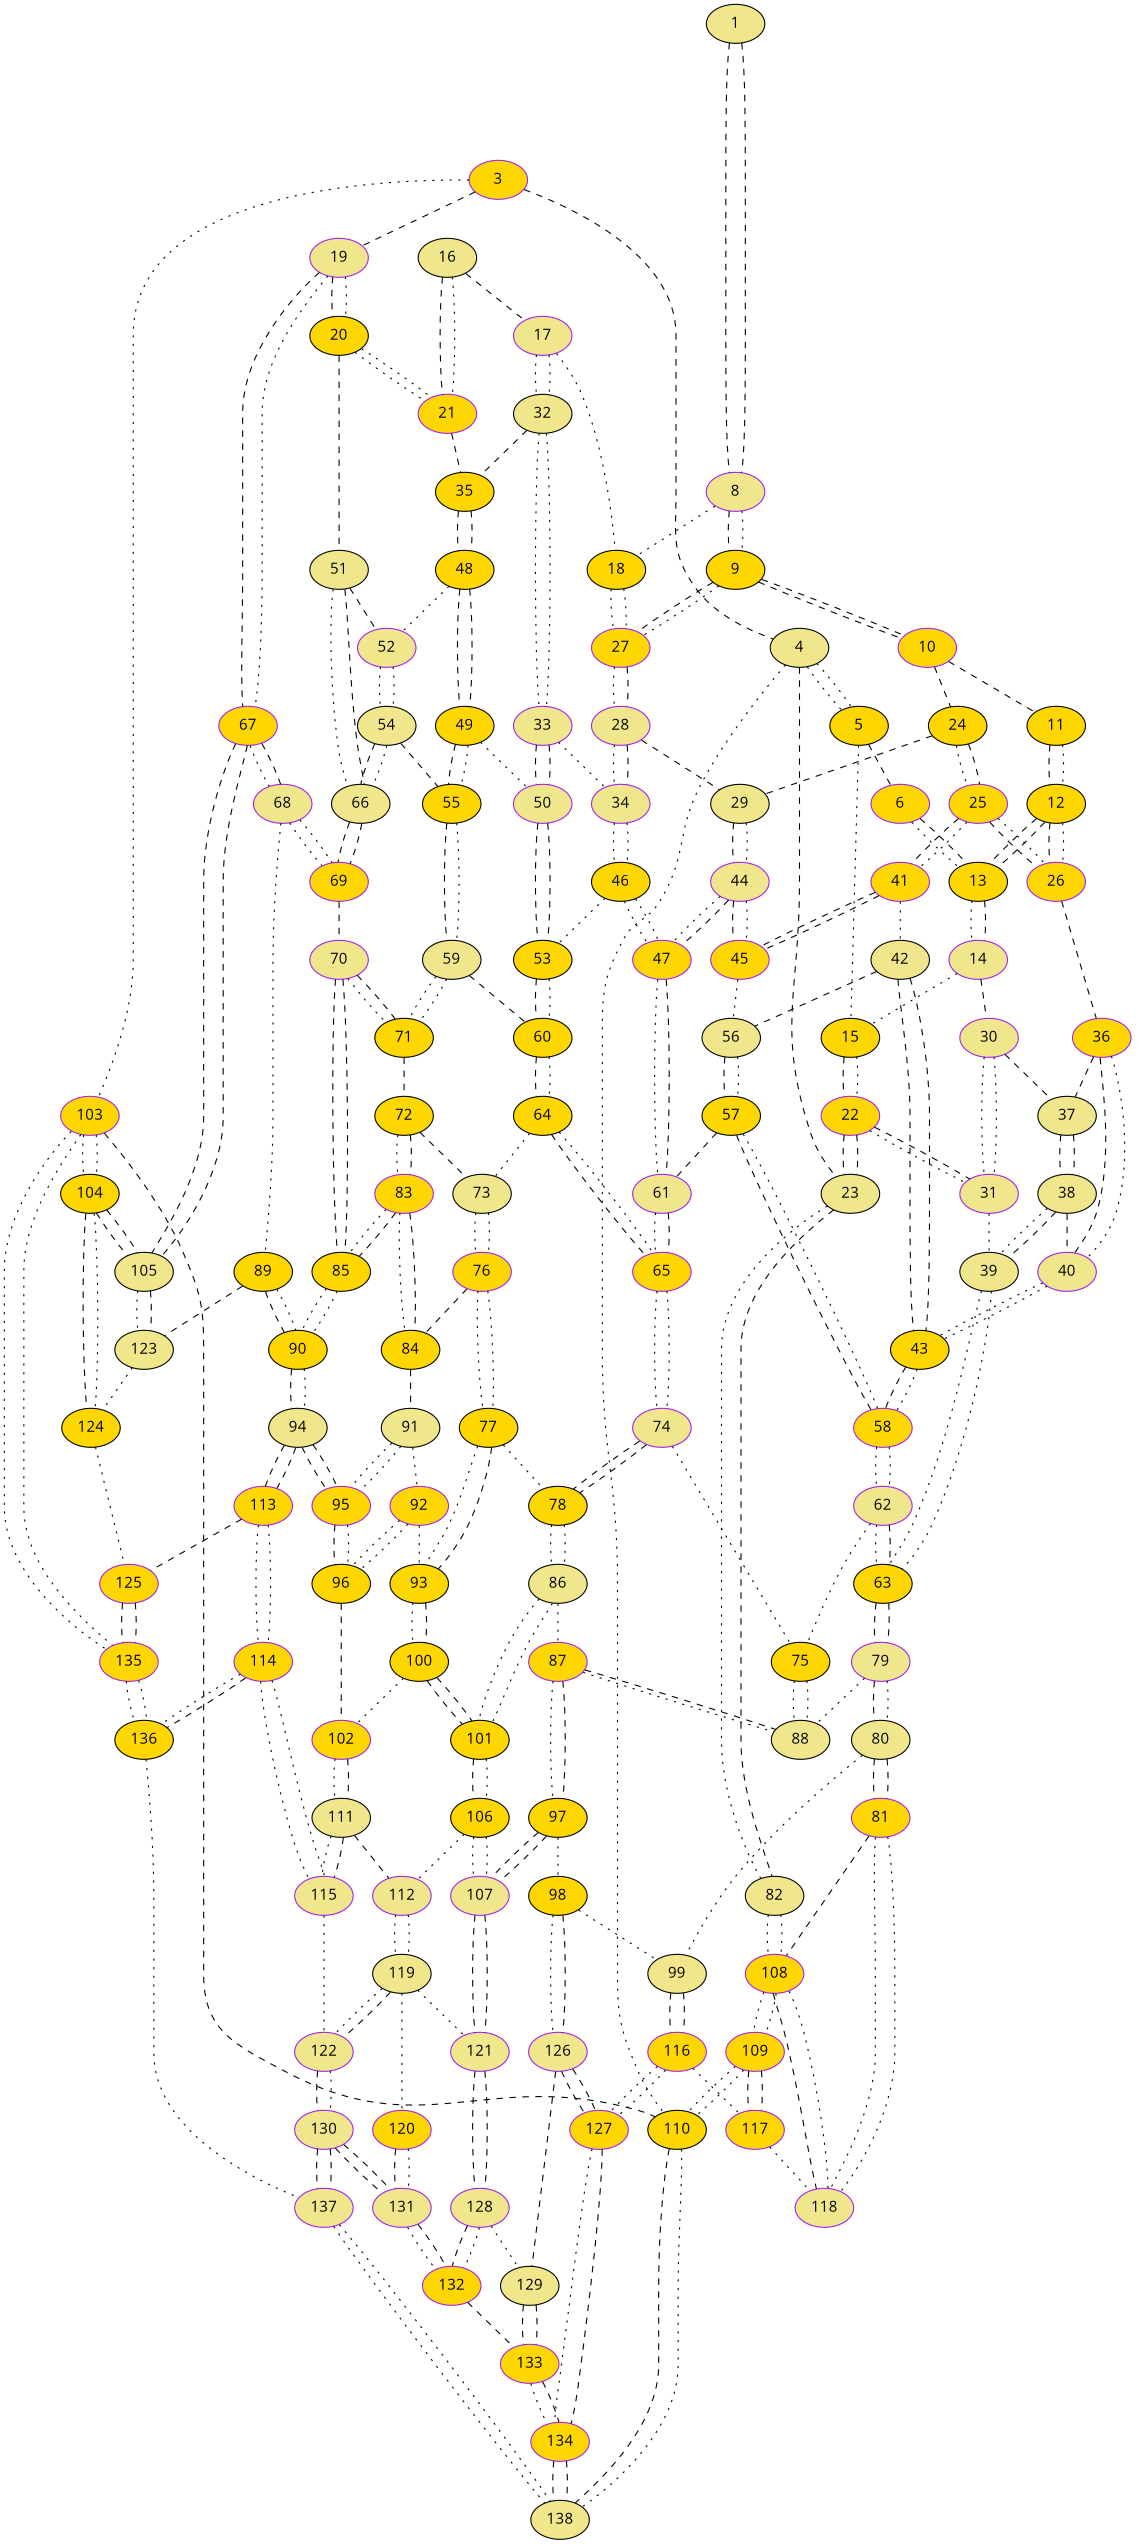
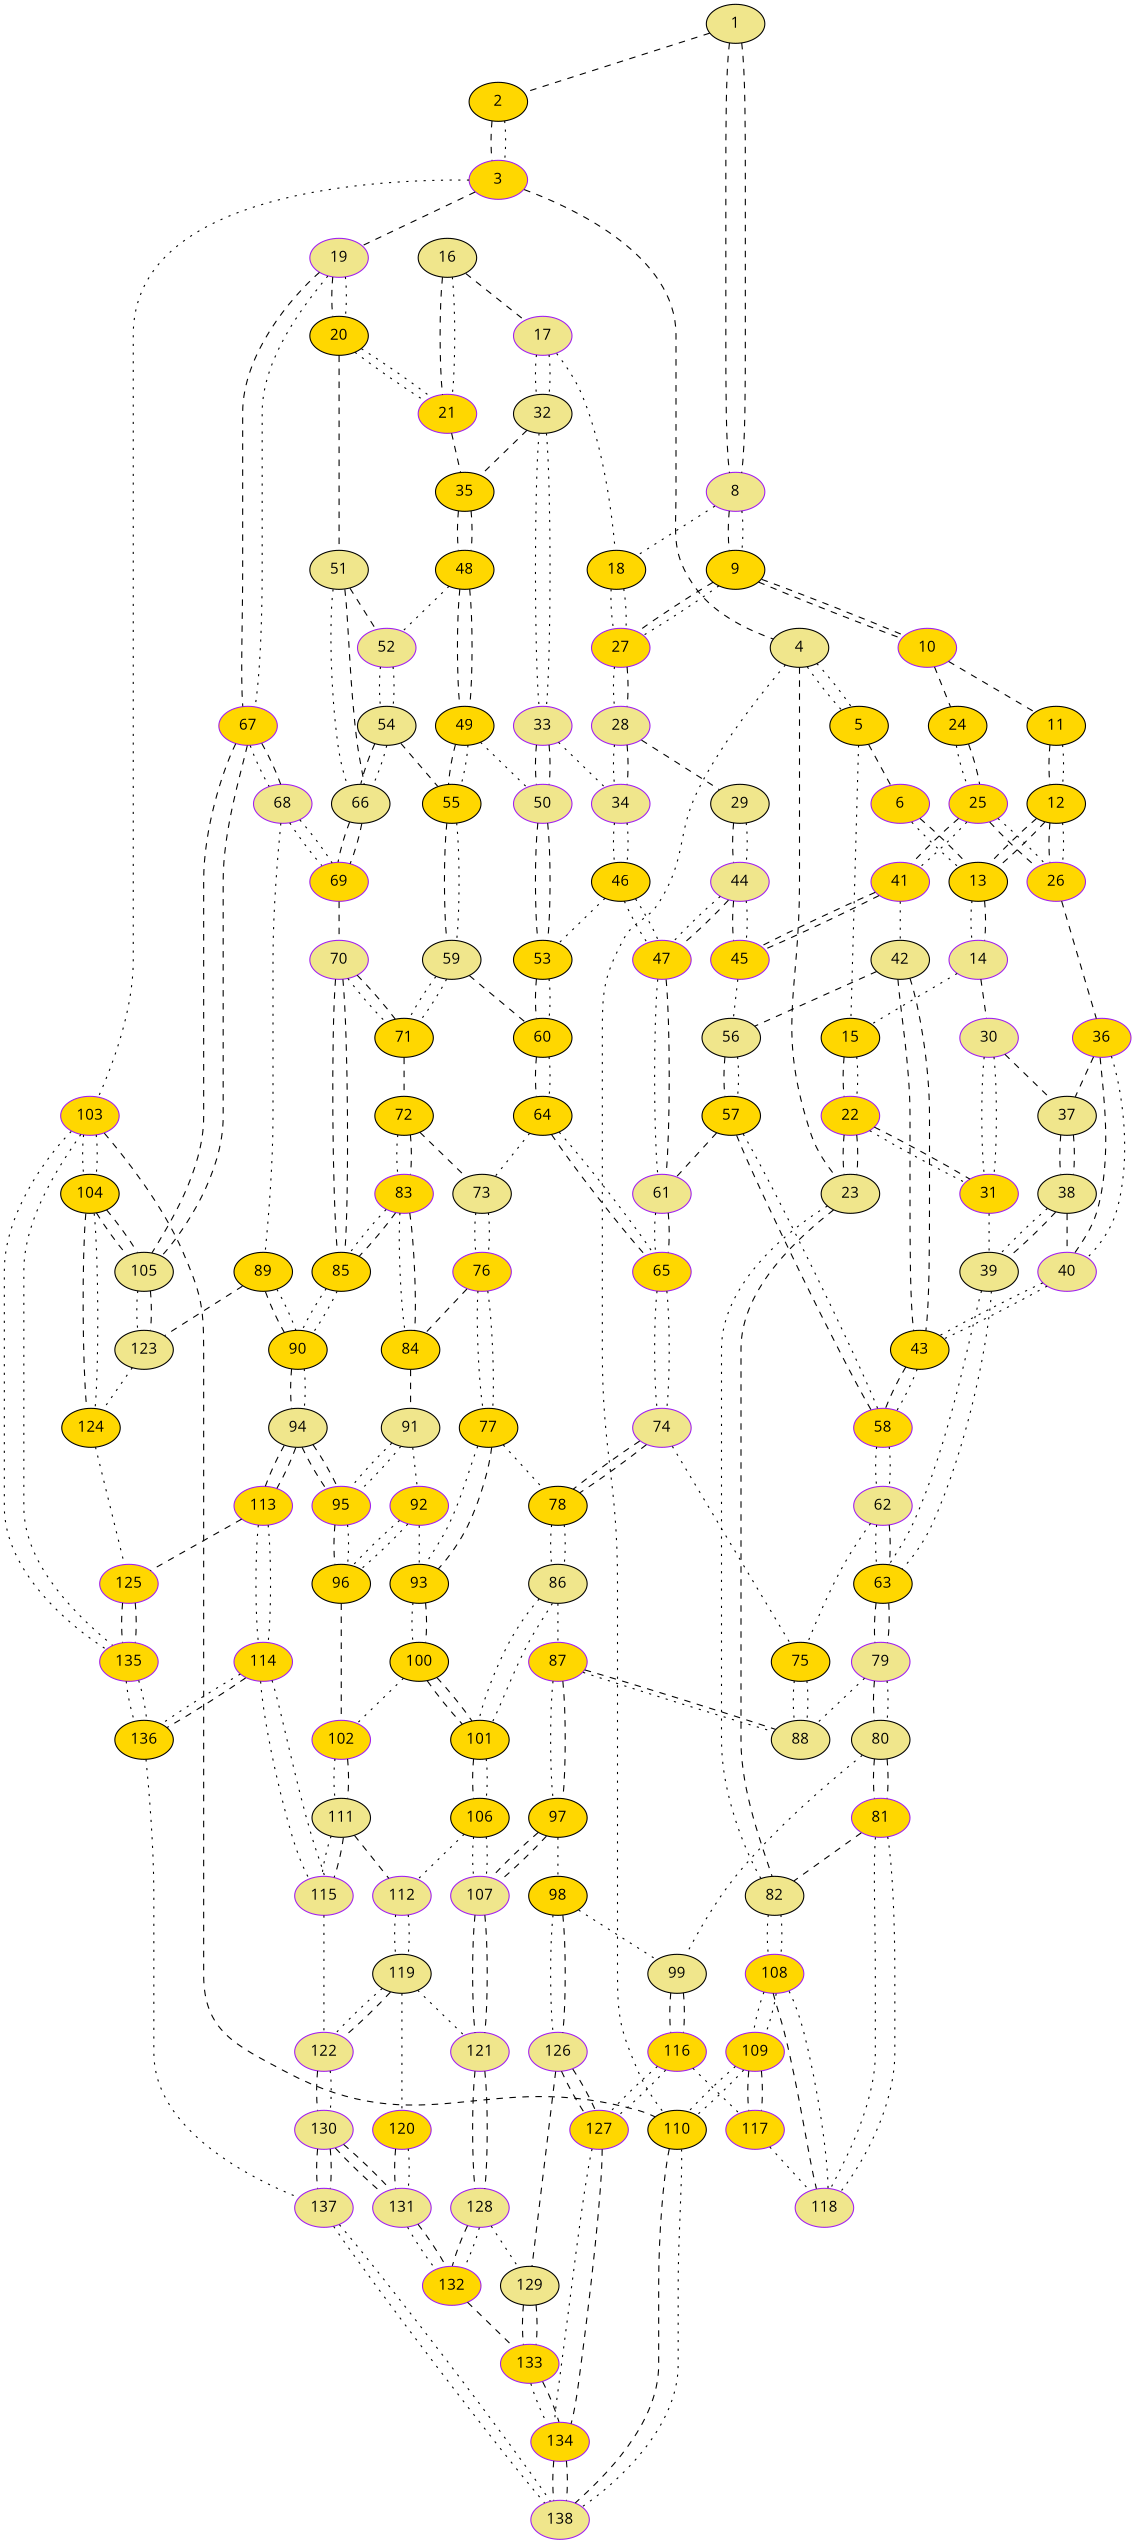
none -> (498, 102)
(849, 765) -> none
(989, 1194) -> (989, 1194)
(828, 1896) -> (828, 1857)
(560, 2520) -> (560, 2520)
